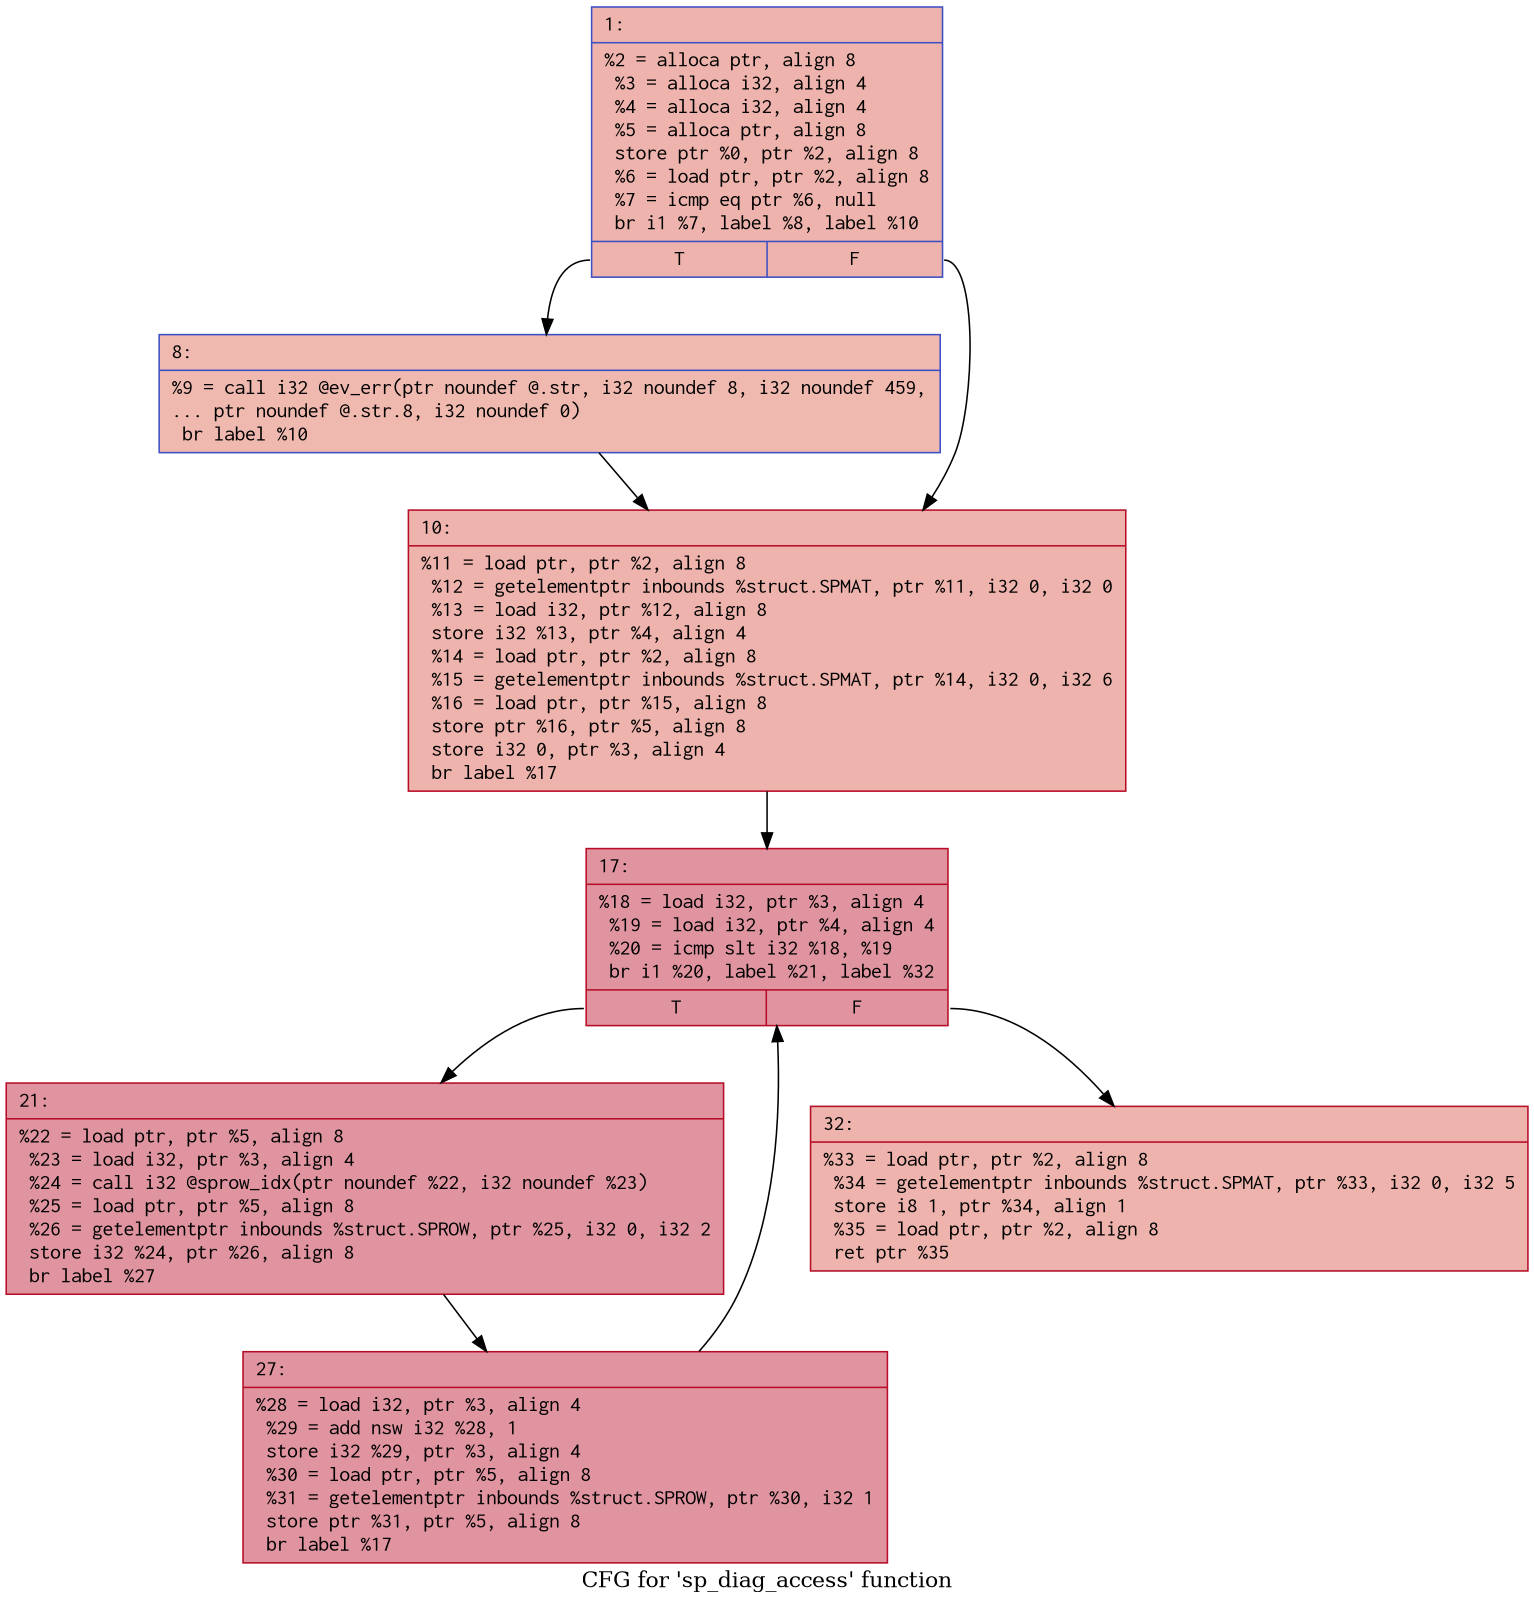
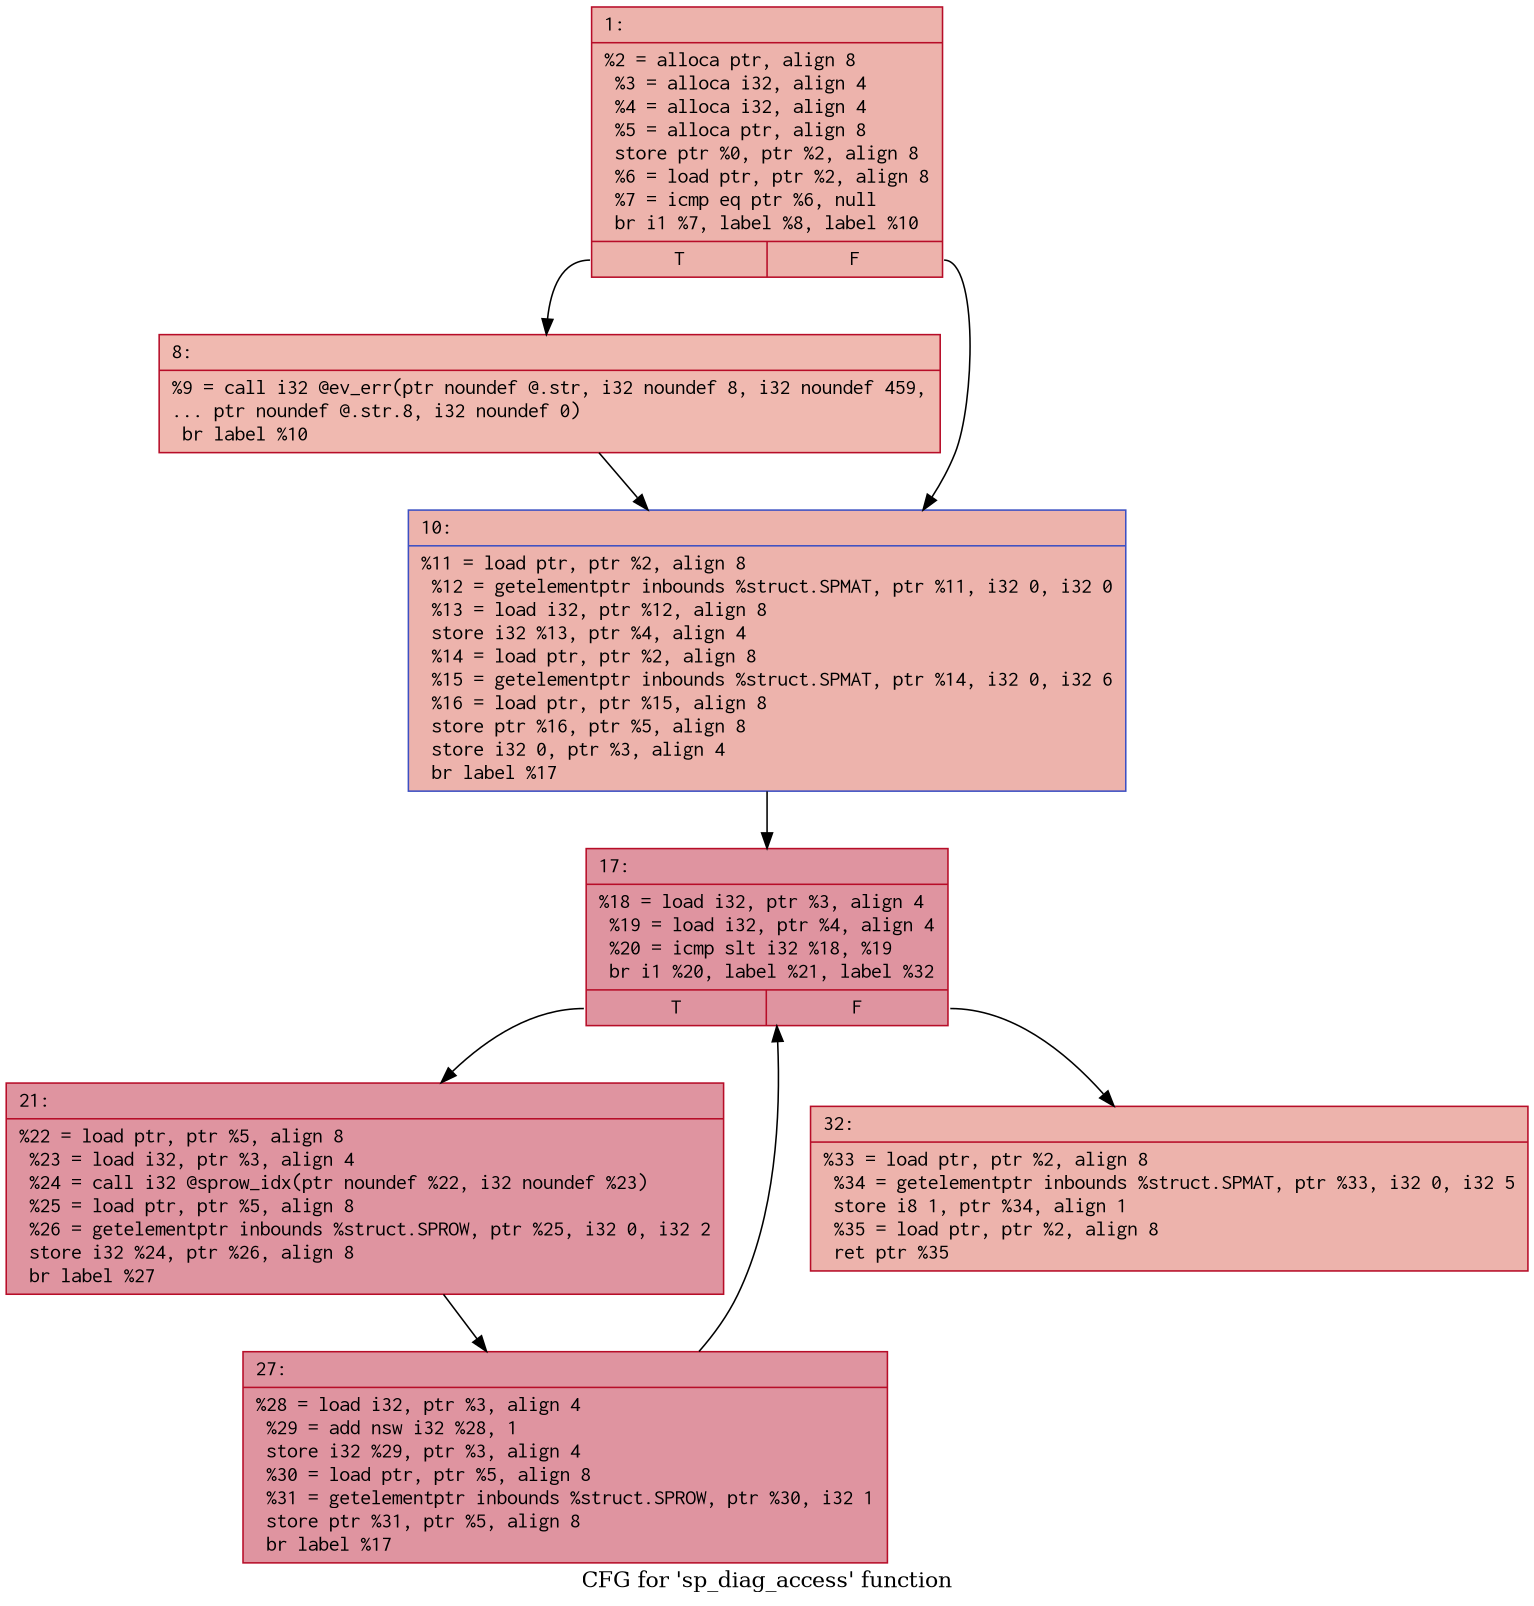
(767, 142) -> (767, 142)
(550, 394) -> (550, 394)
(767, 651) -> (767, 651)
